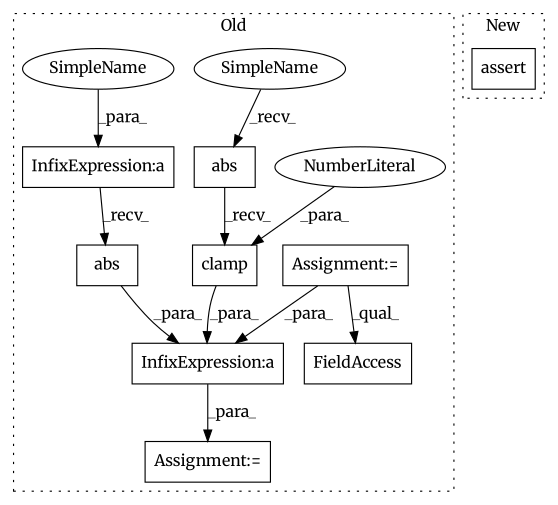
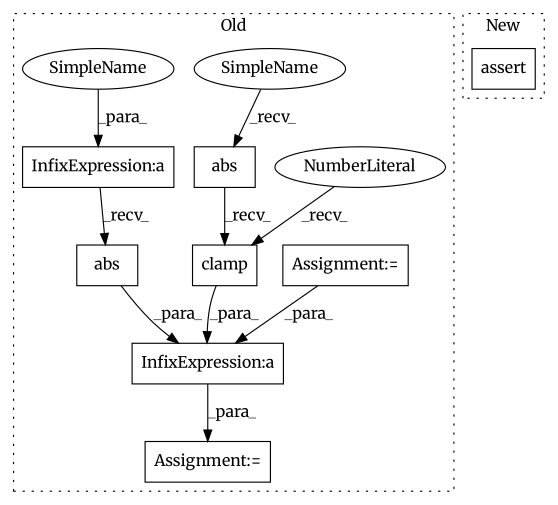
(325, 216) -> (325, 216)
(358, 364) -> none
